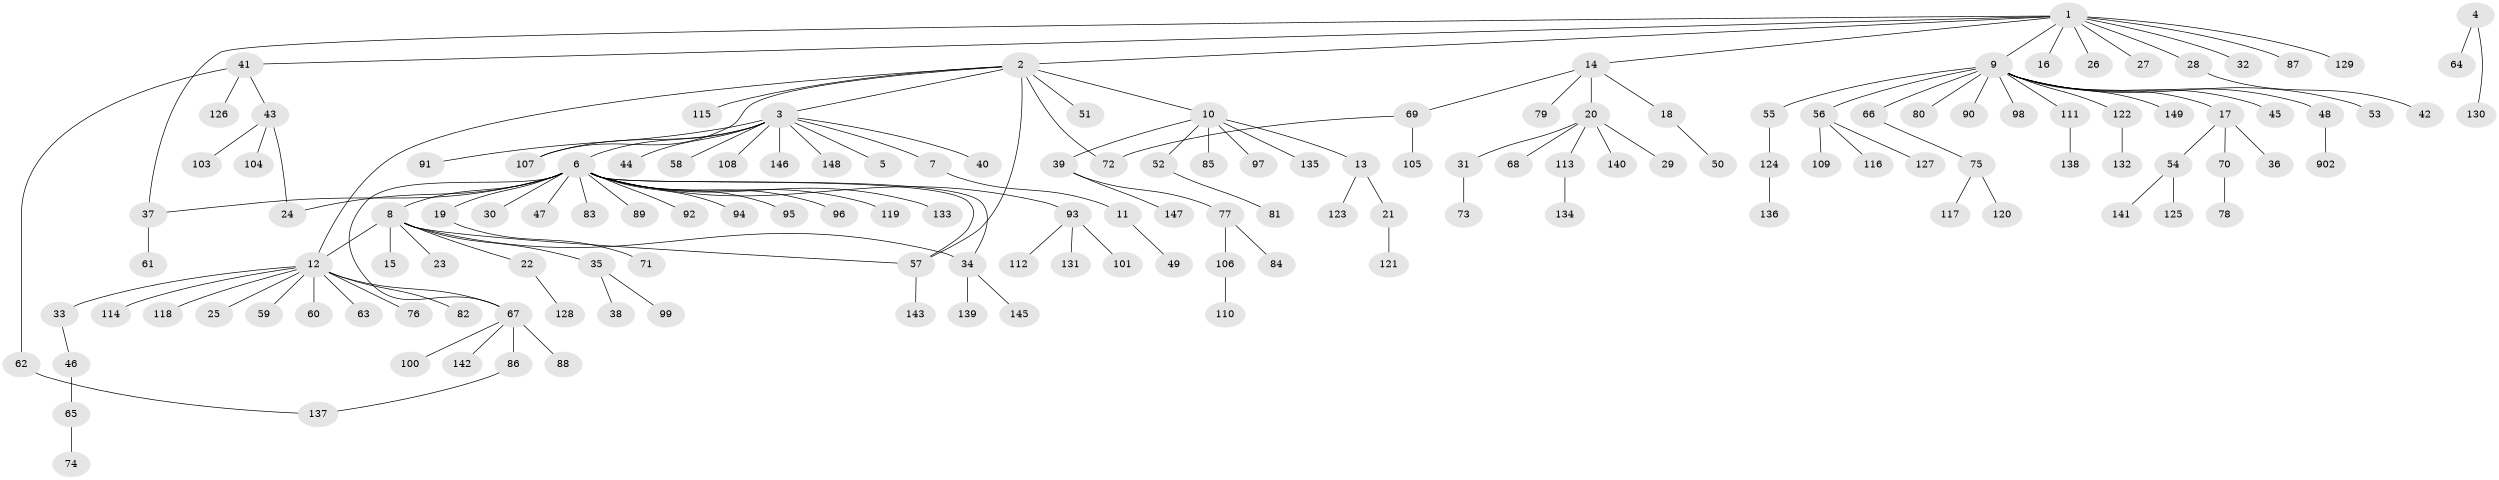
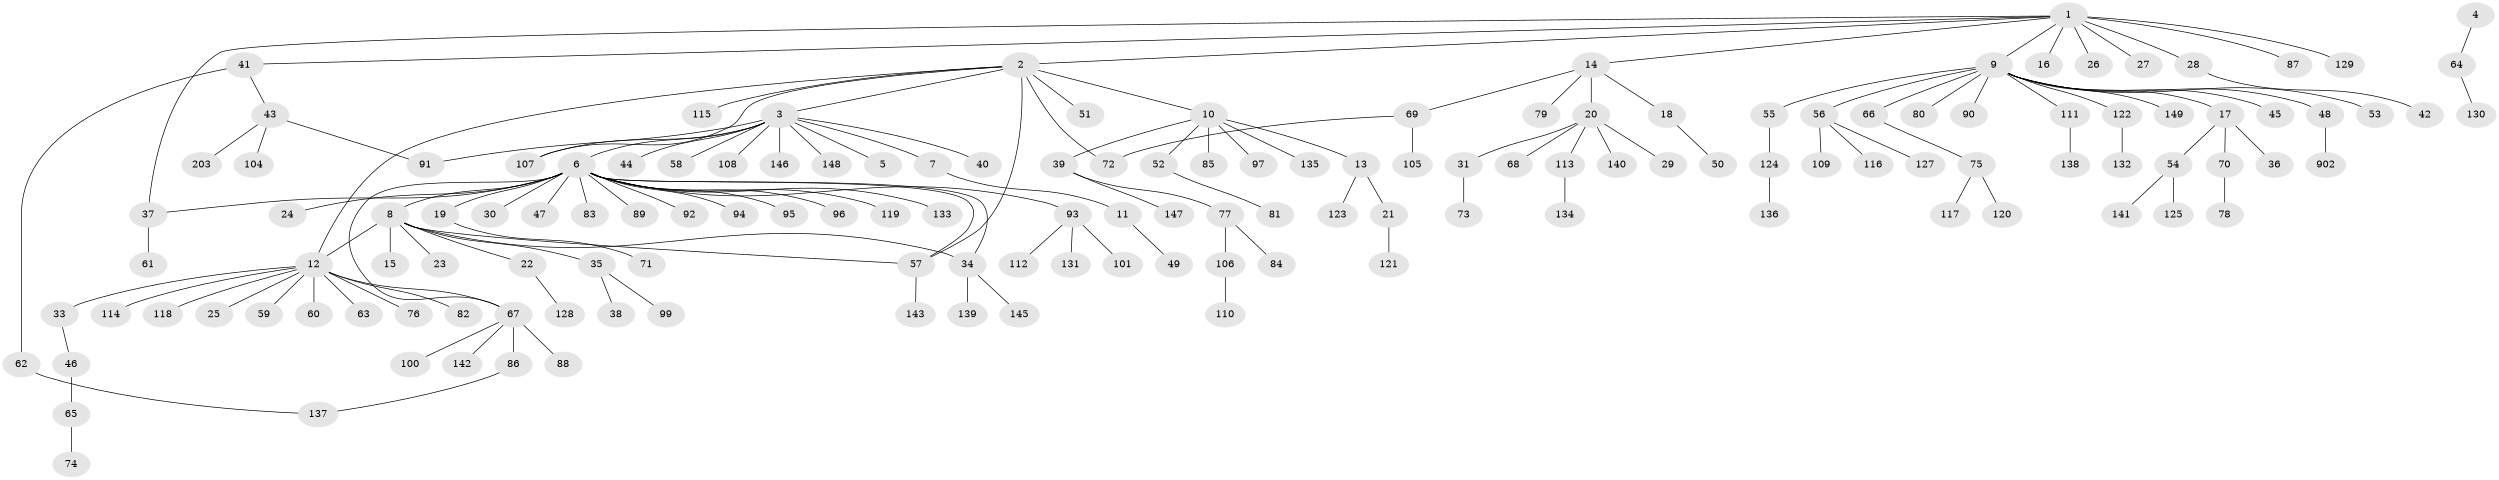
(2243, 65) -> none
(2482, 65) -> (2467, 90)
(219, 115) -> none
(2019, 115) -> none
(202, 165) -> (202, 165)
(282, 165) -> (348, 140)
